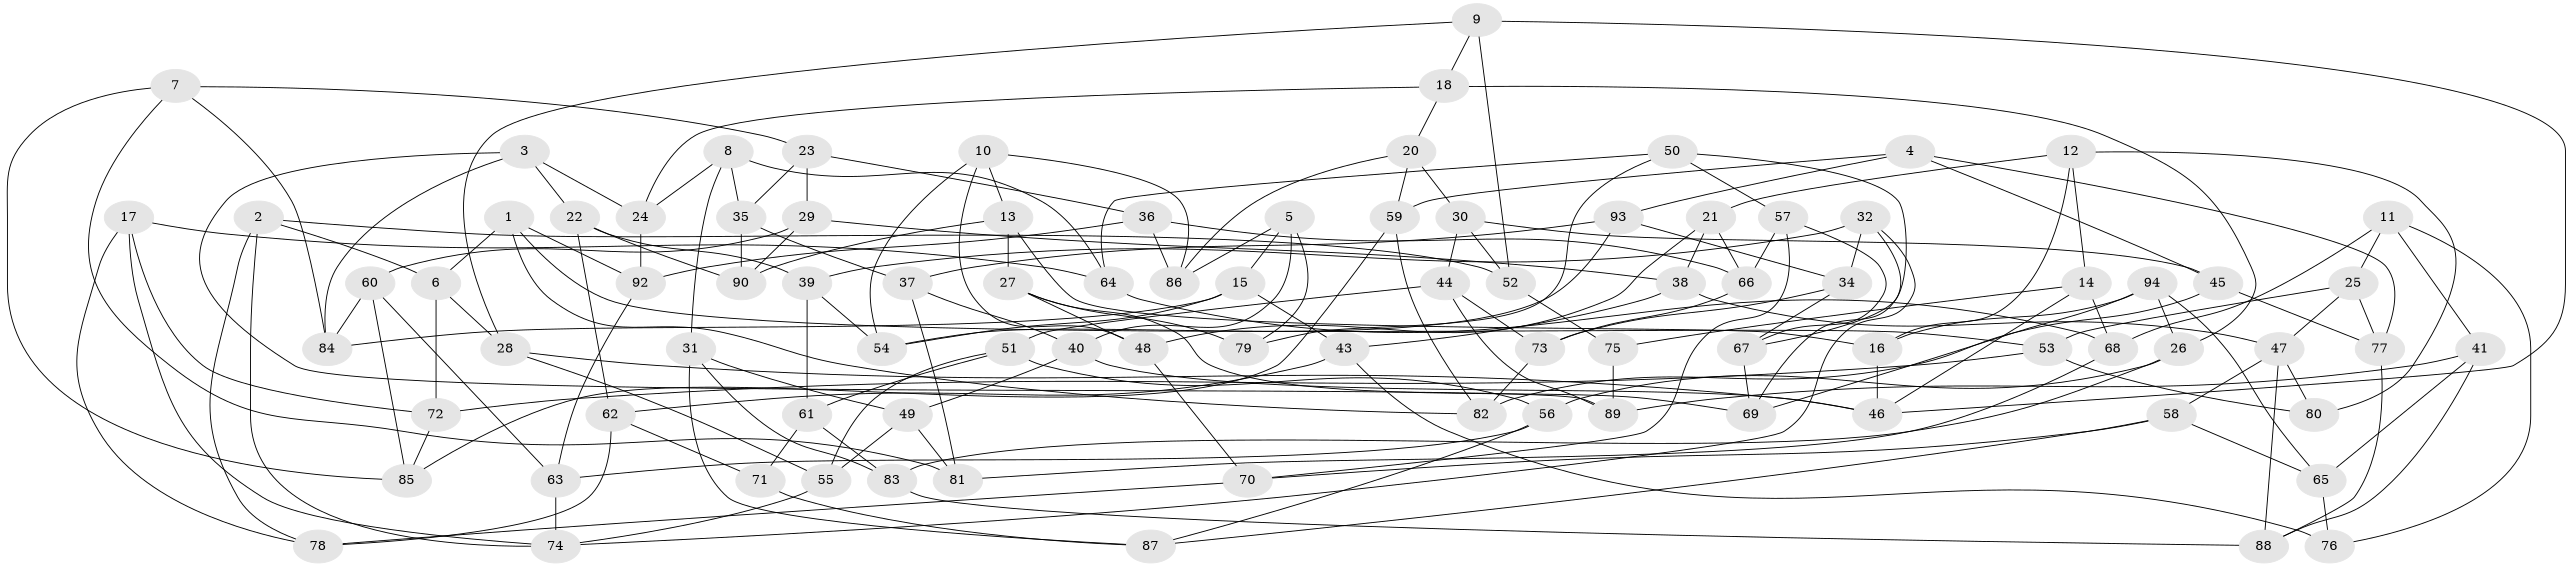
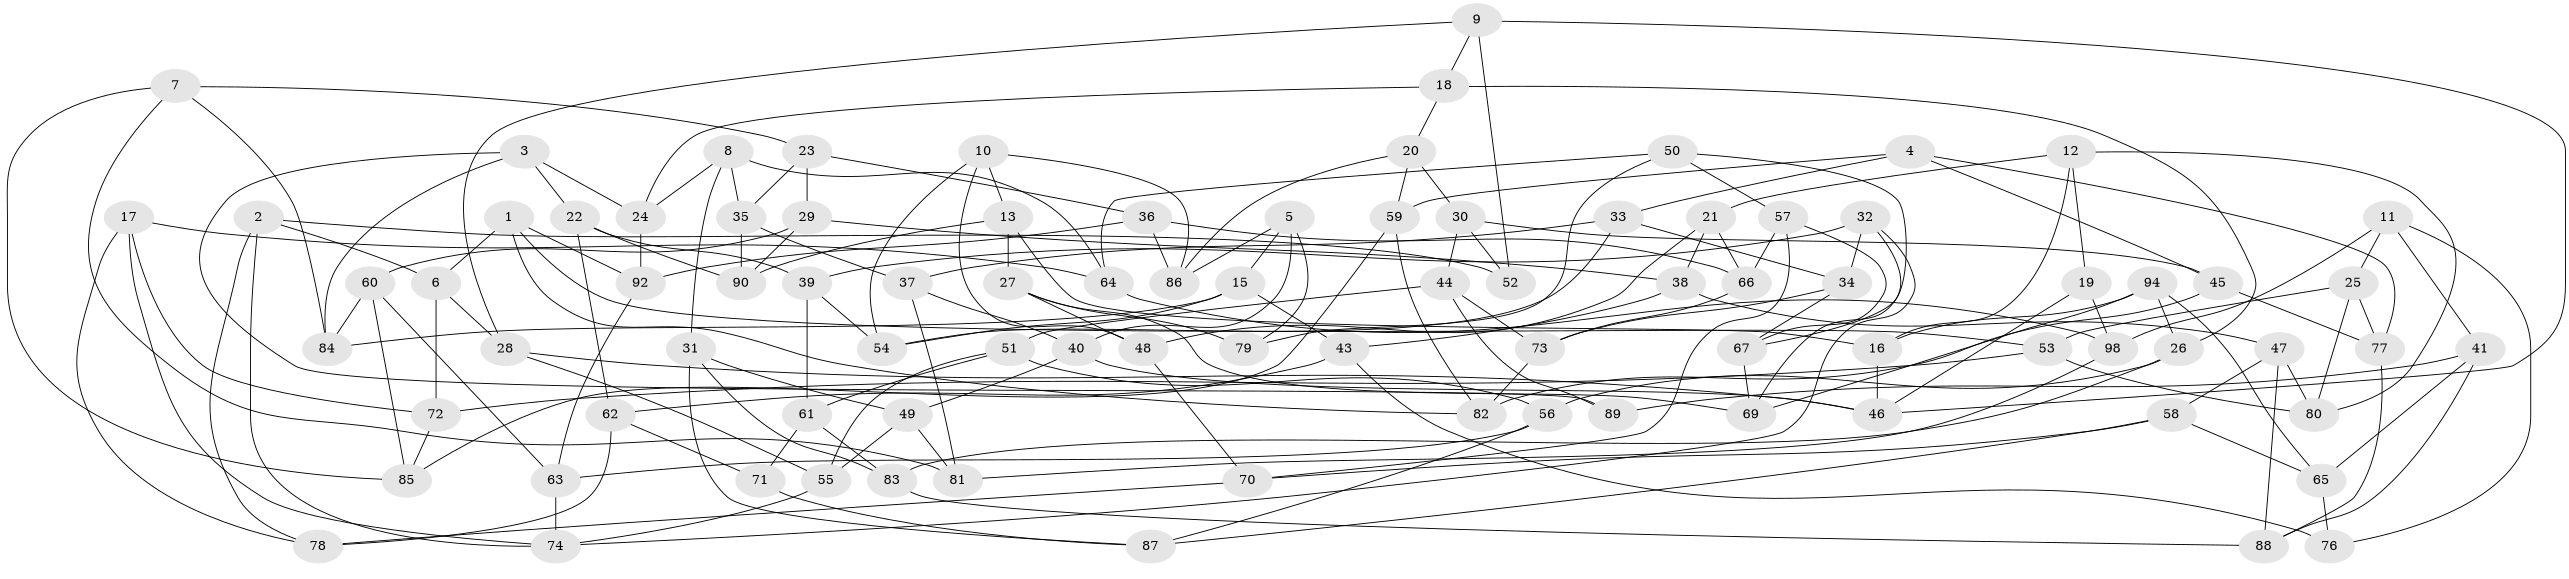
(1619, 218) -> (1619, 218)
(2087, 283) -> (2087, 283)
(2316, 316) -> (2334, 349)
(1613, 349) -> none
(2113, 349) -> (2113, 349)
